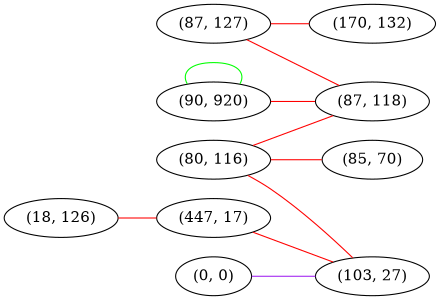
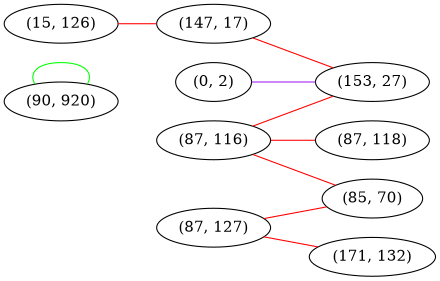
(372, 24) -> (372, 257)
(293, 63) -> (295, 213)
(293, 101) -> none
(214, 160) -> (214, 140)
(61, 218) -> (61, 24)
(214, 218) -> (214, 24)
(214, 276) -> (214, 82)
(372, 276) -> (372, 82)
